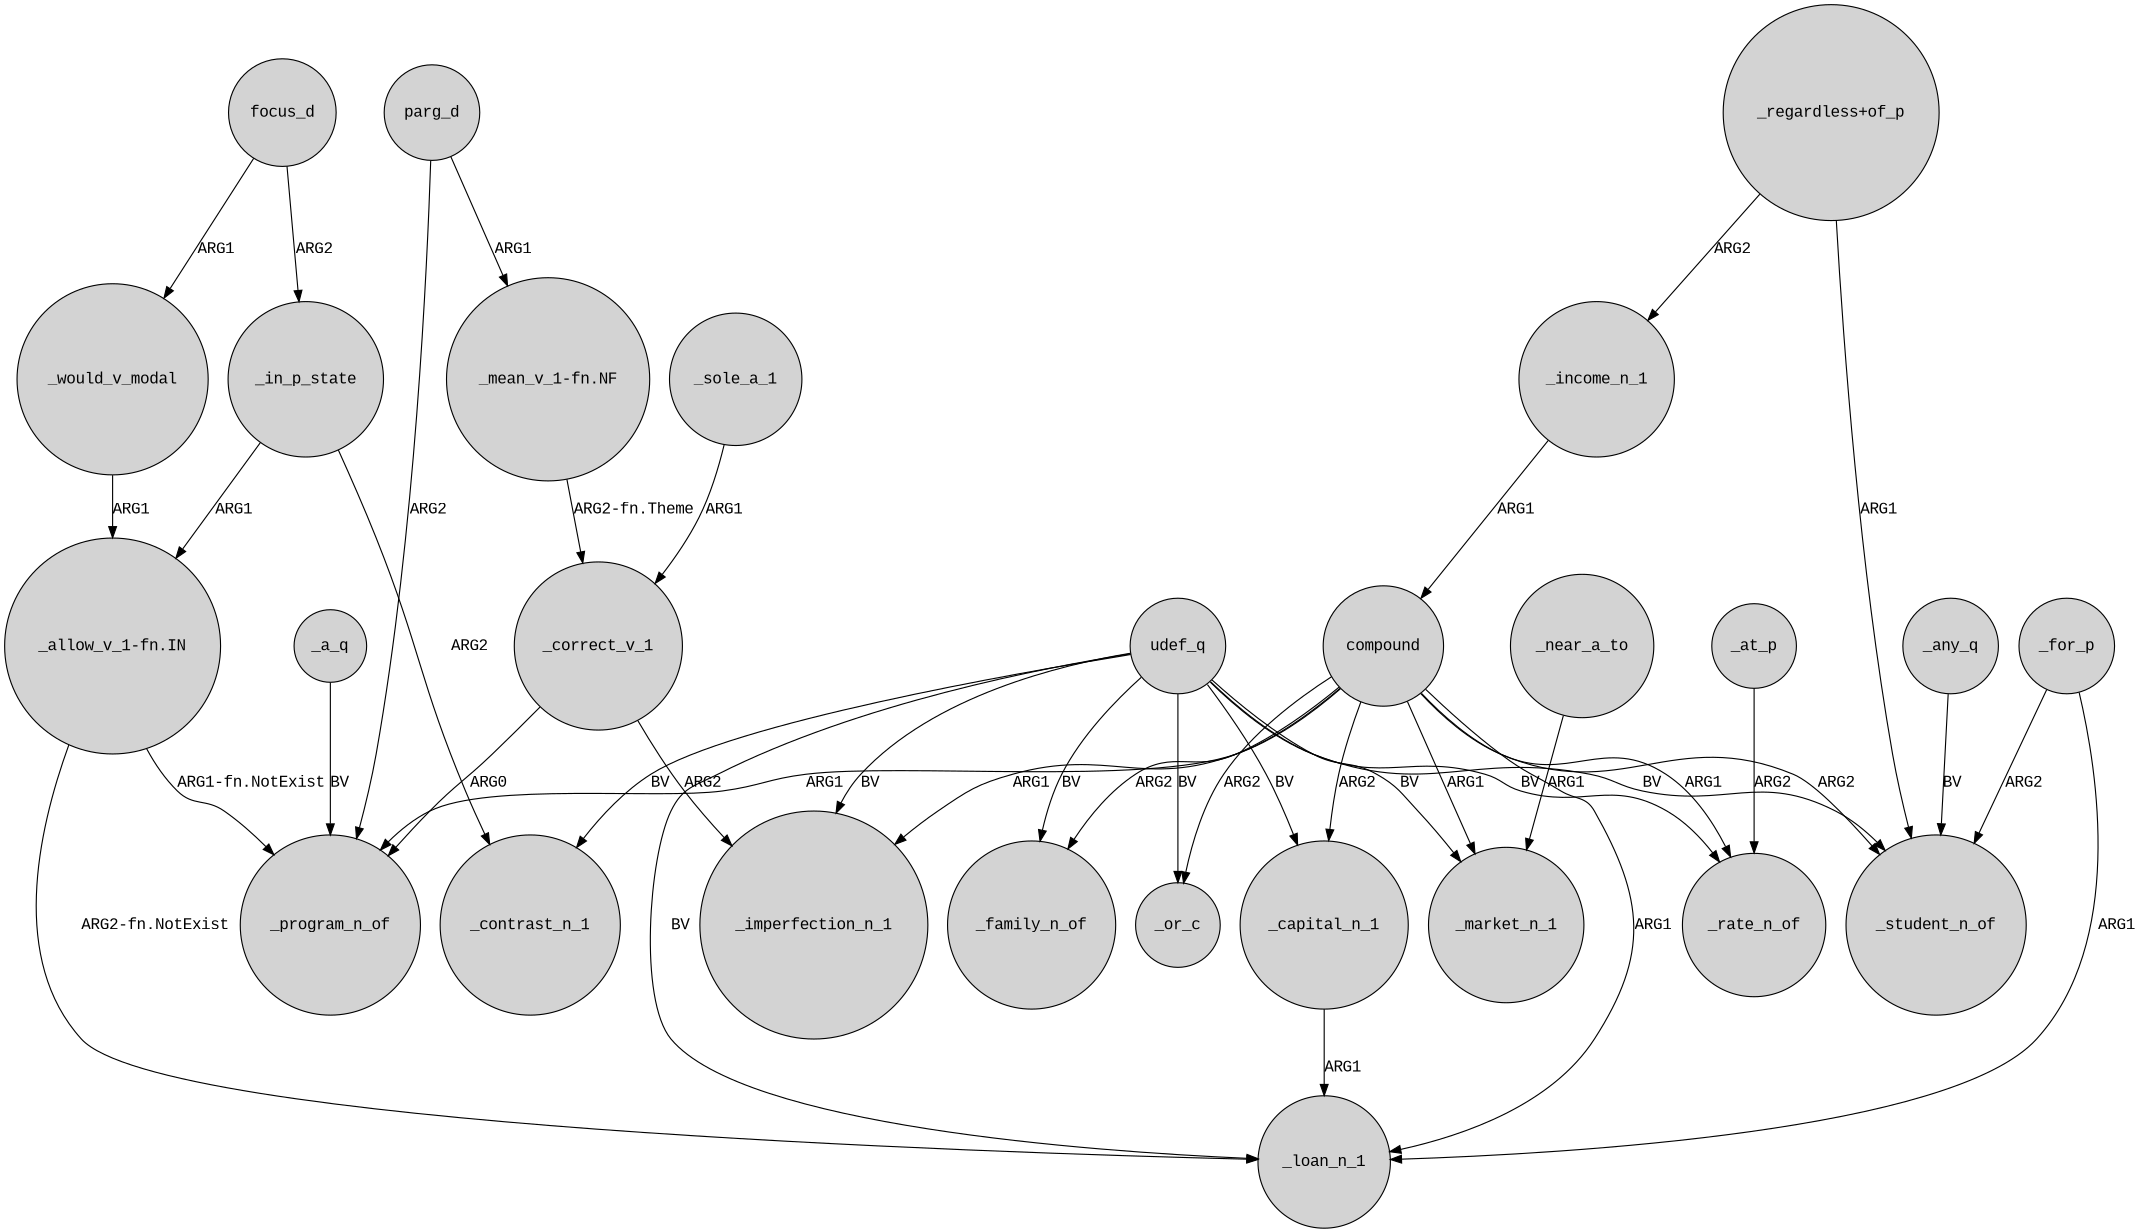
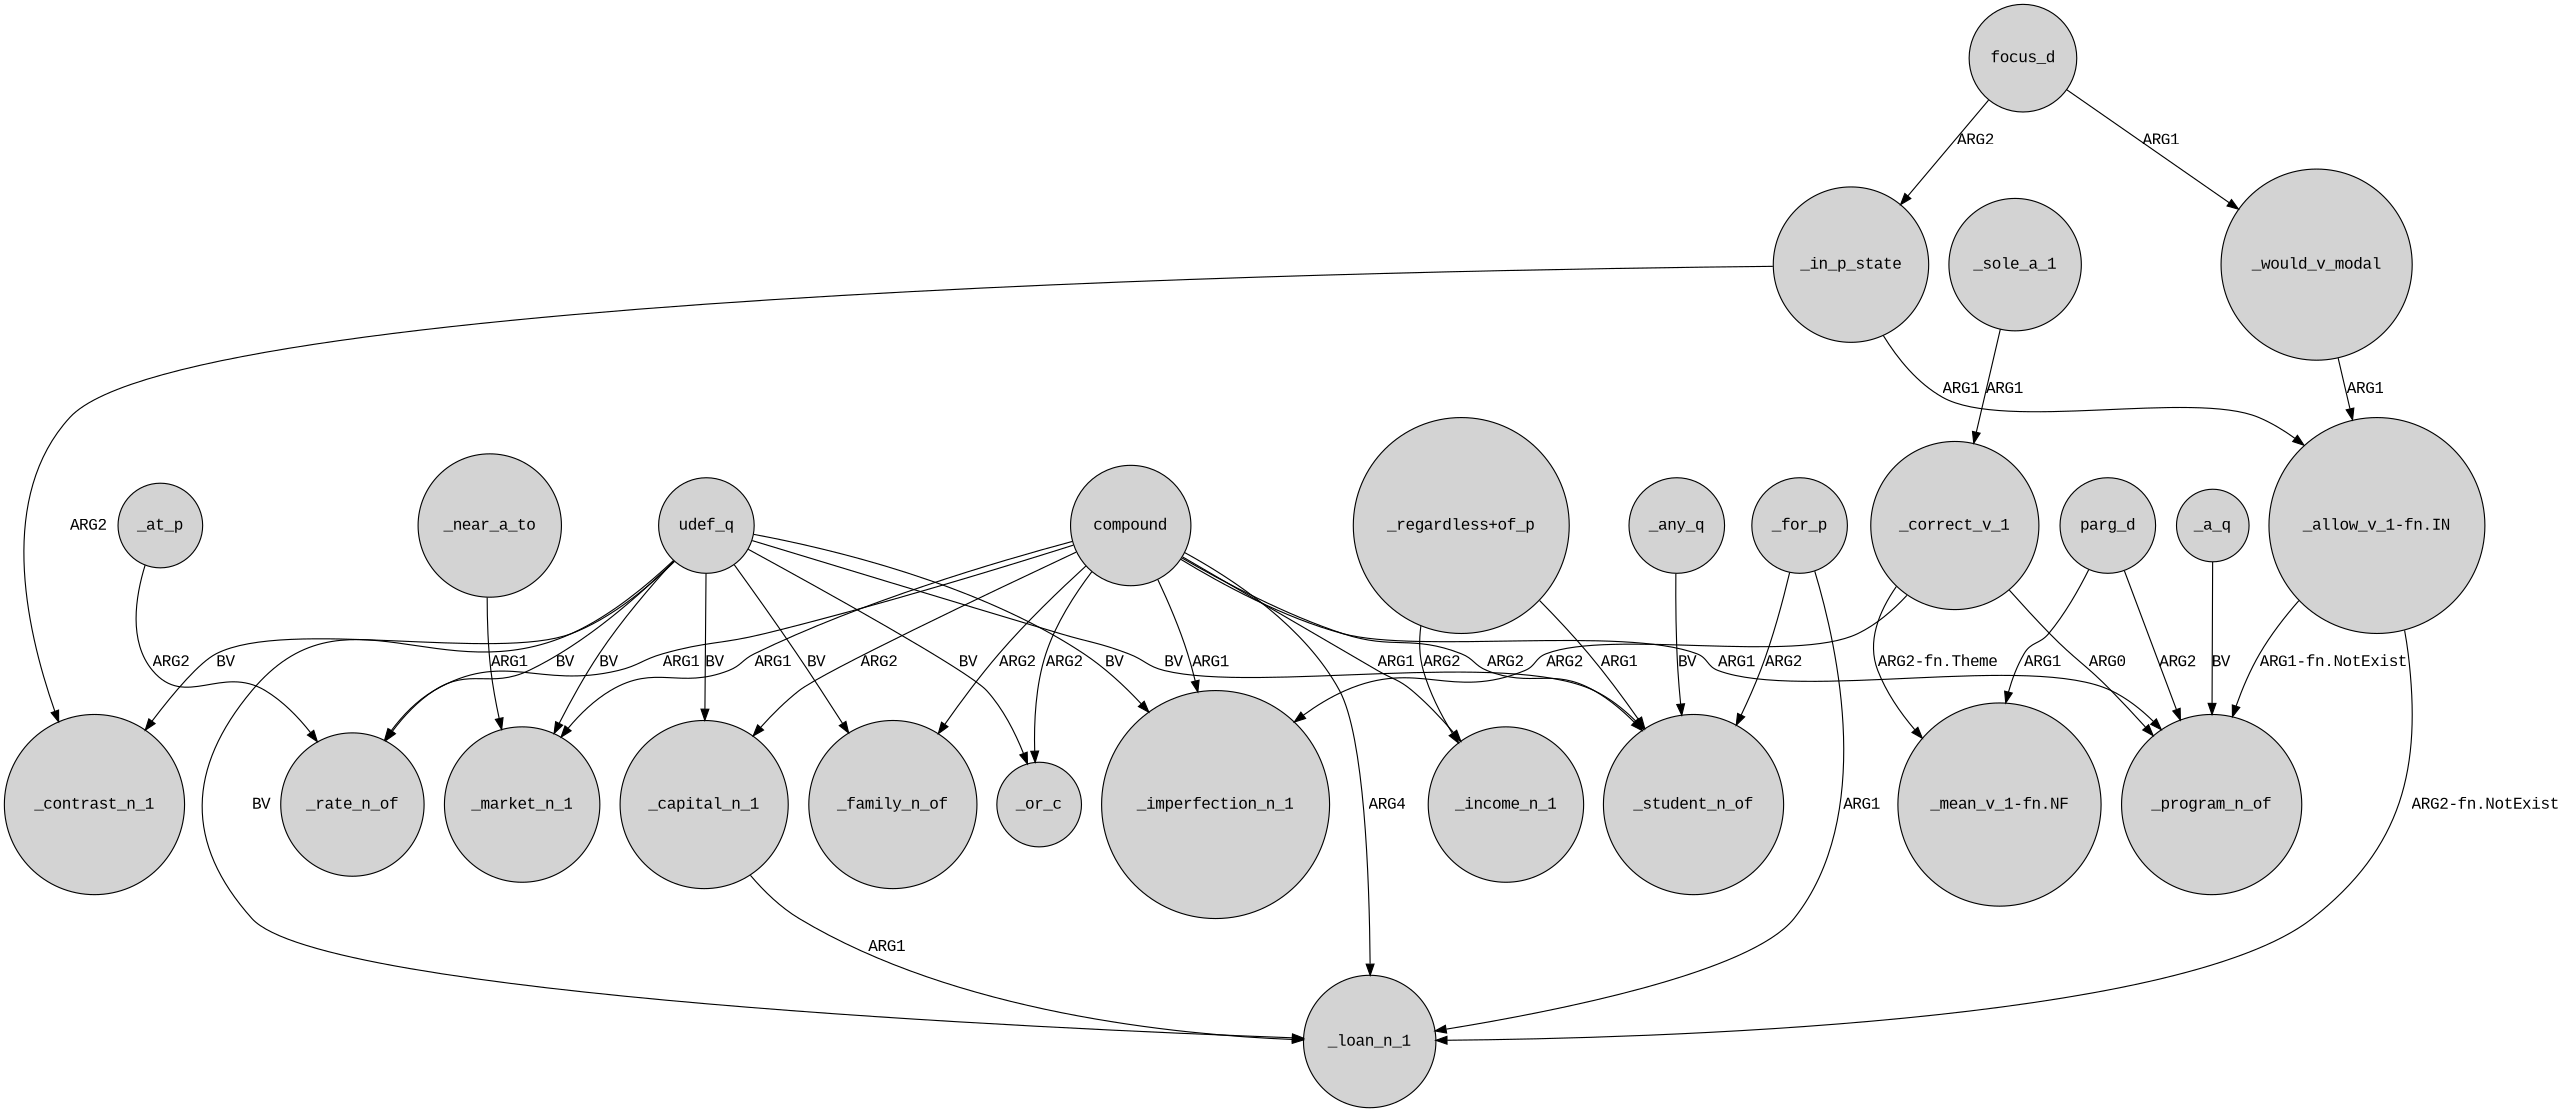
(1488, 515) -> (1323, 639)
(574, 516) -> (1875, 661)
(1654, 925) -> (1388, 805)
